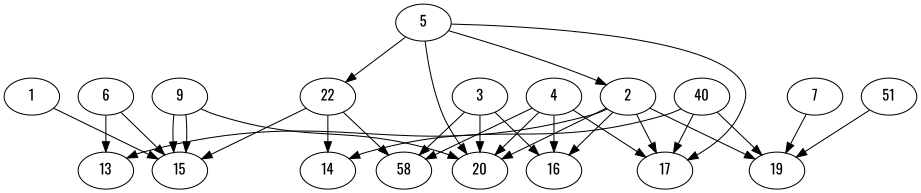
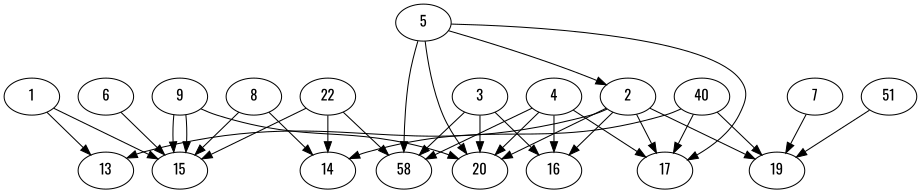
(380, 56) -> (407, 91)
none -> (254, 97)
(106, 127) -> (65, 130)
